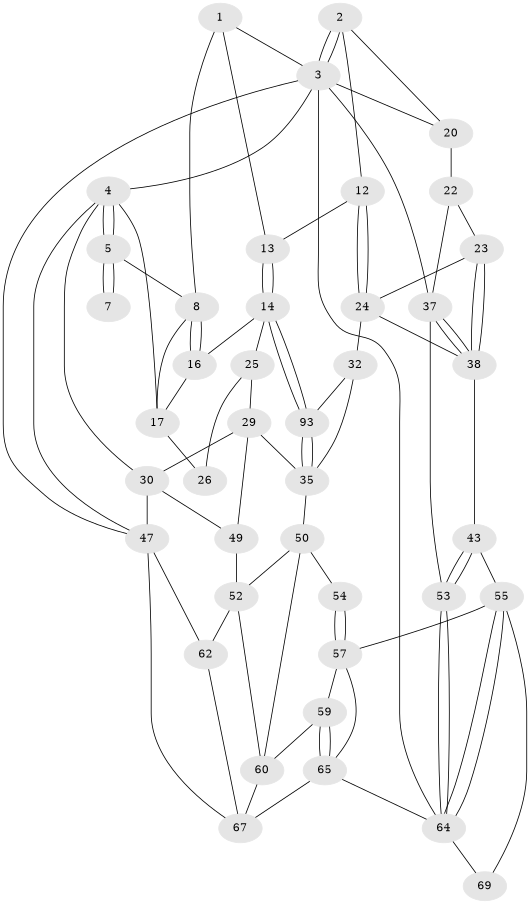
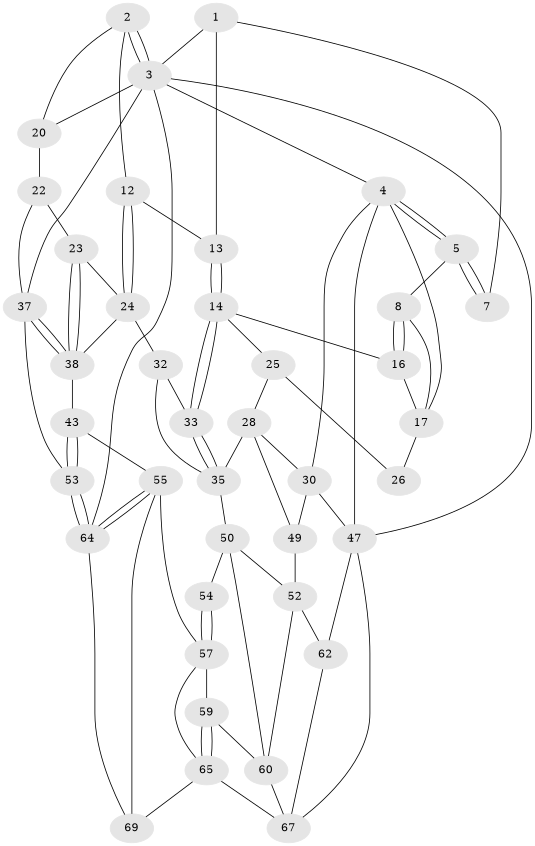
(190, 161) -> (455, 86)
(249, 423) -> (249, 423)
(307, 423) -> (191, 423)
(384, 799) -> (169, 799)
